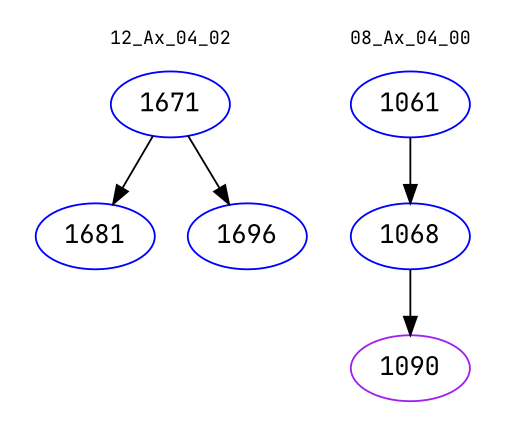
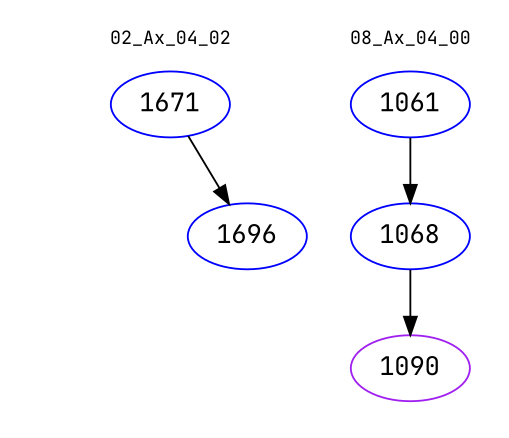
(171, 39) -> (171, 39)
(95, 236) -> none
